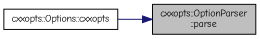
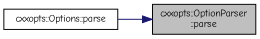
(61, 19) -> (61, 19)
